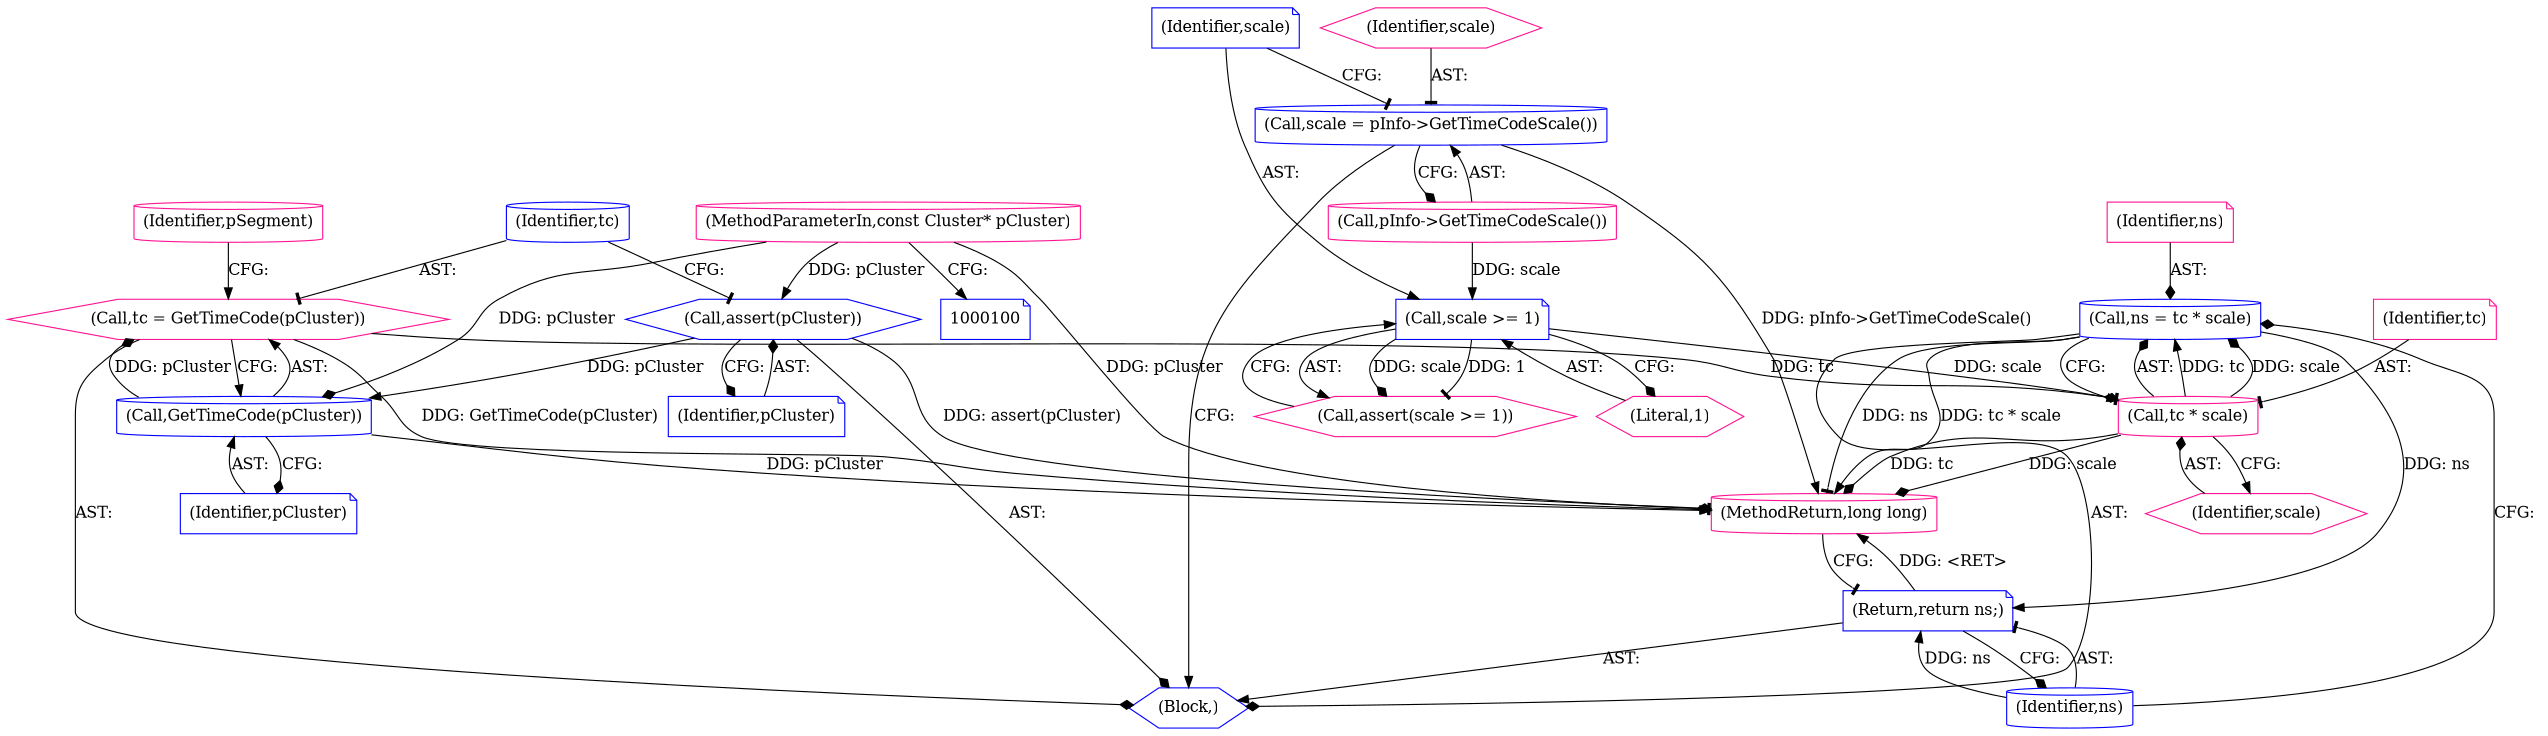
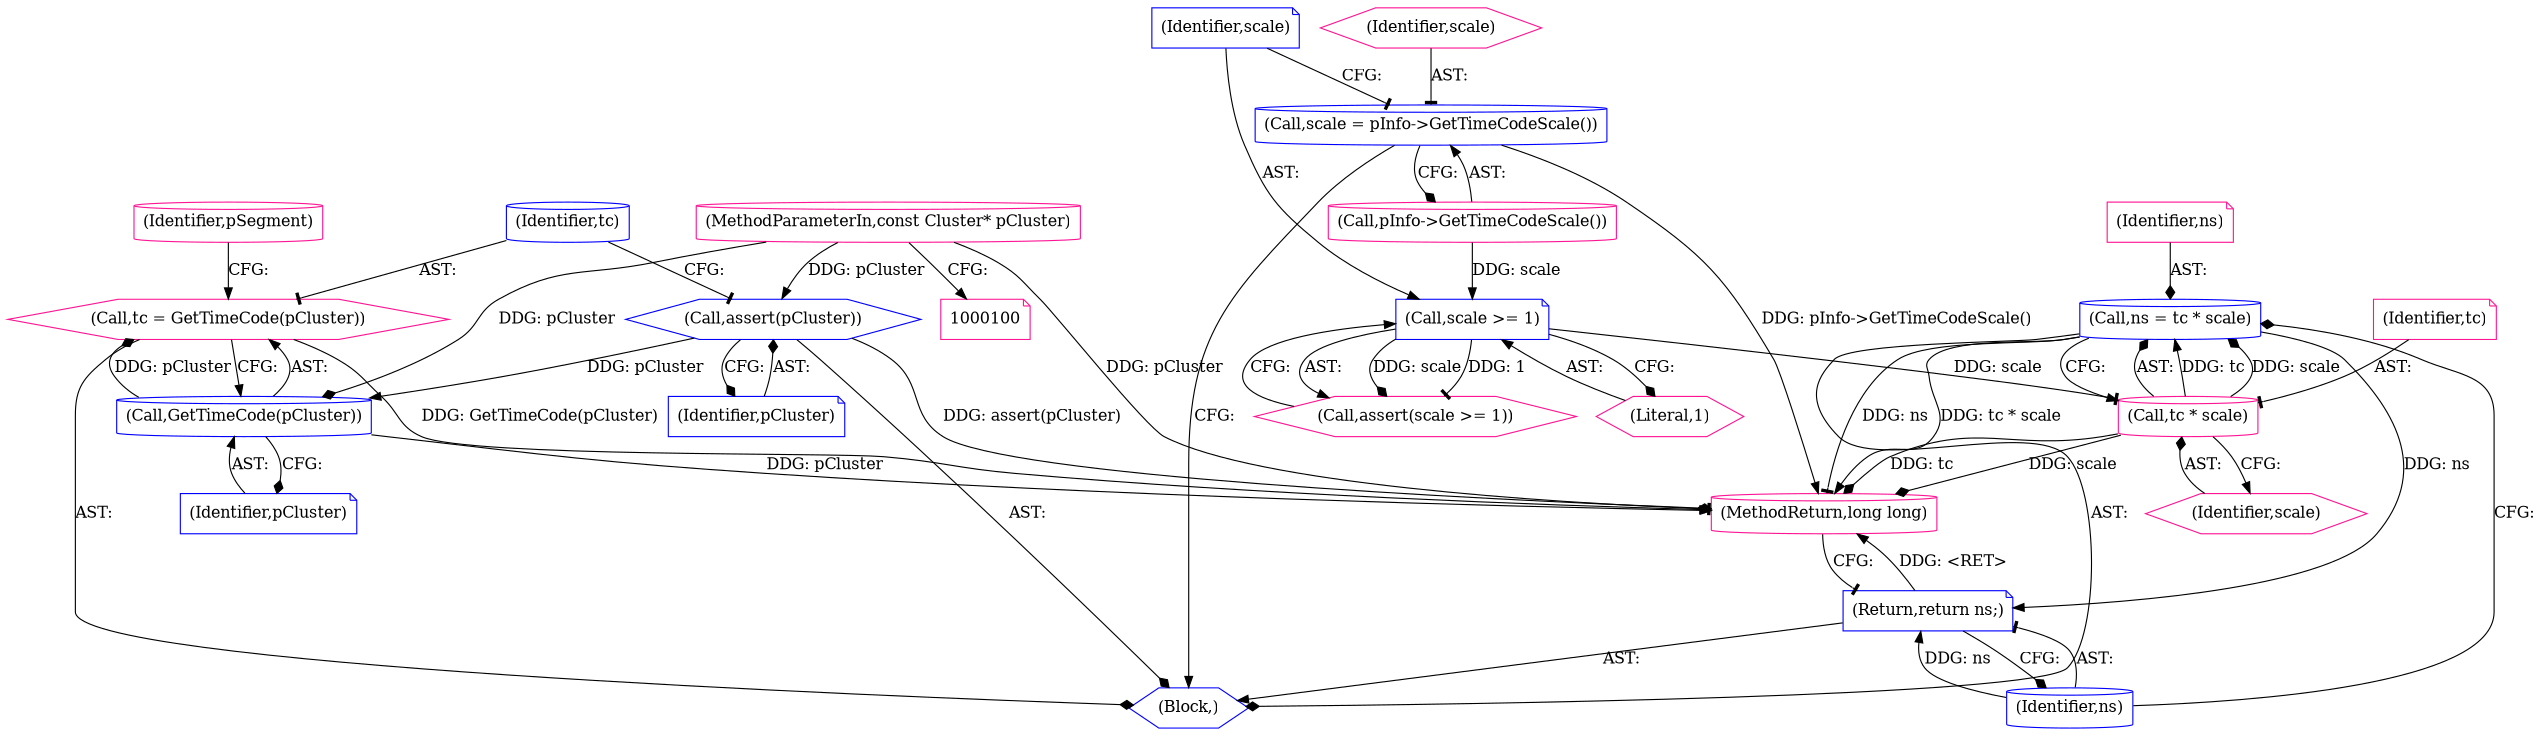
(985, 319) -> (985, 319)
(1239, 344) -> none
